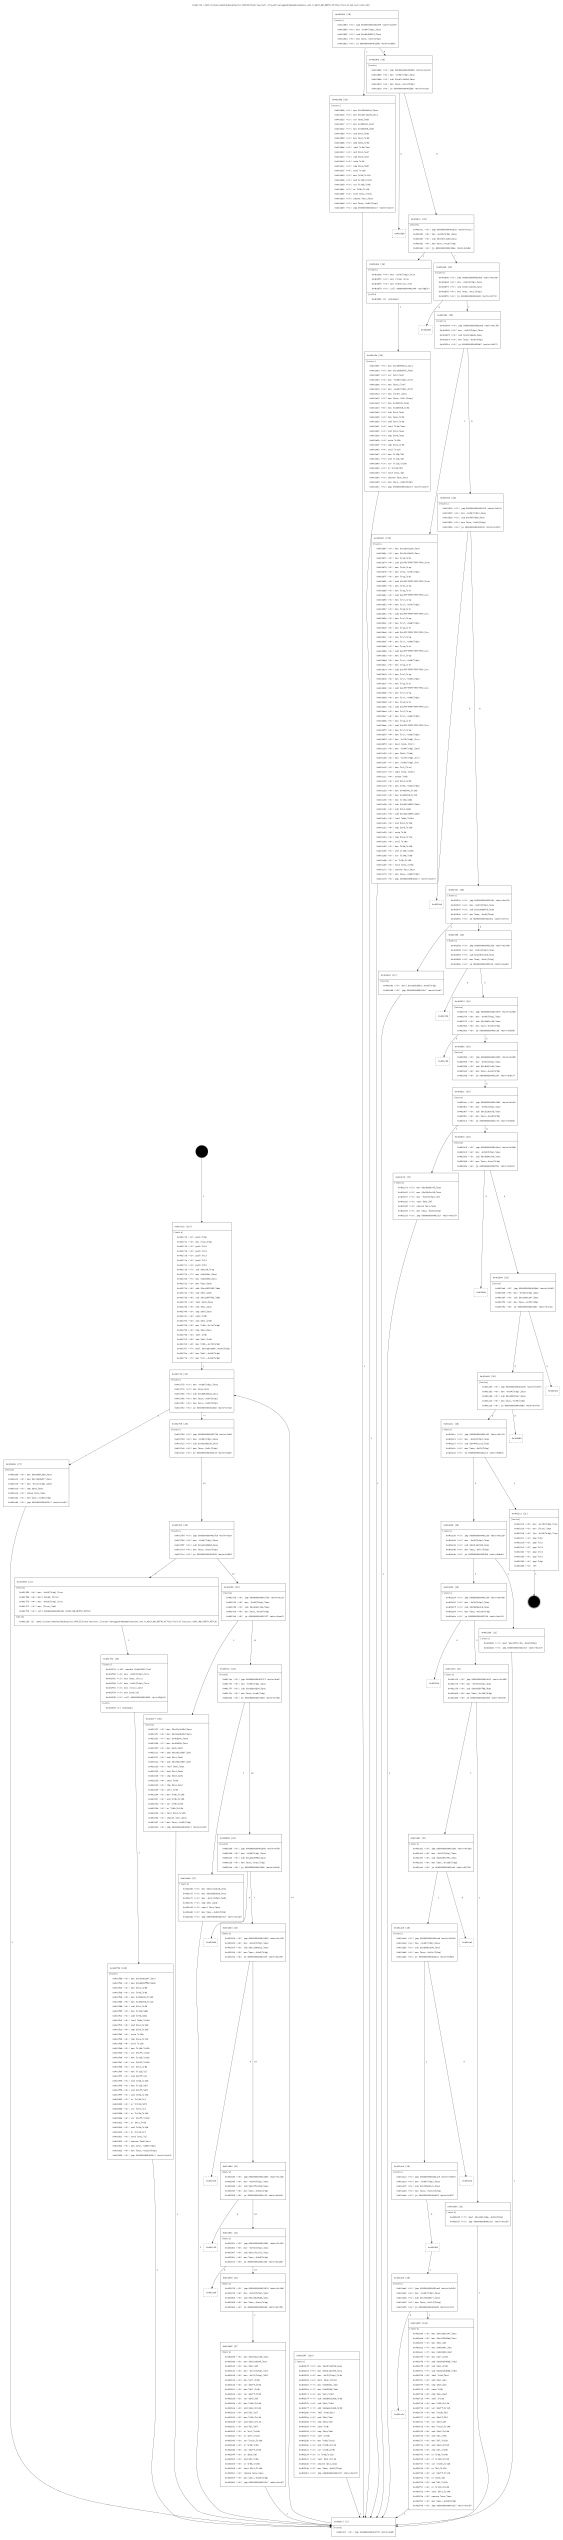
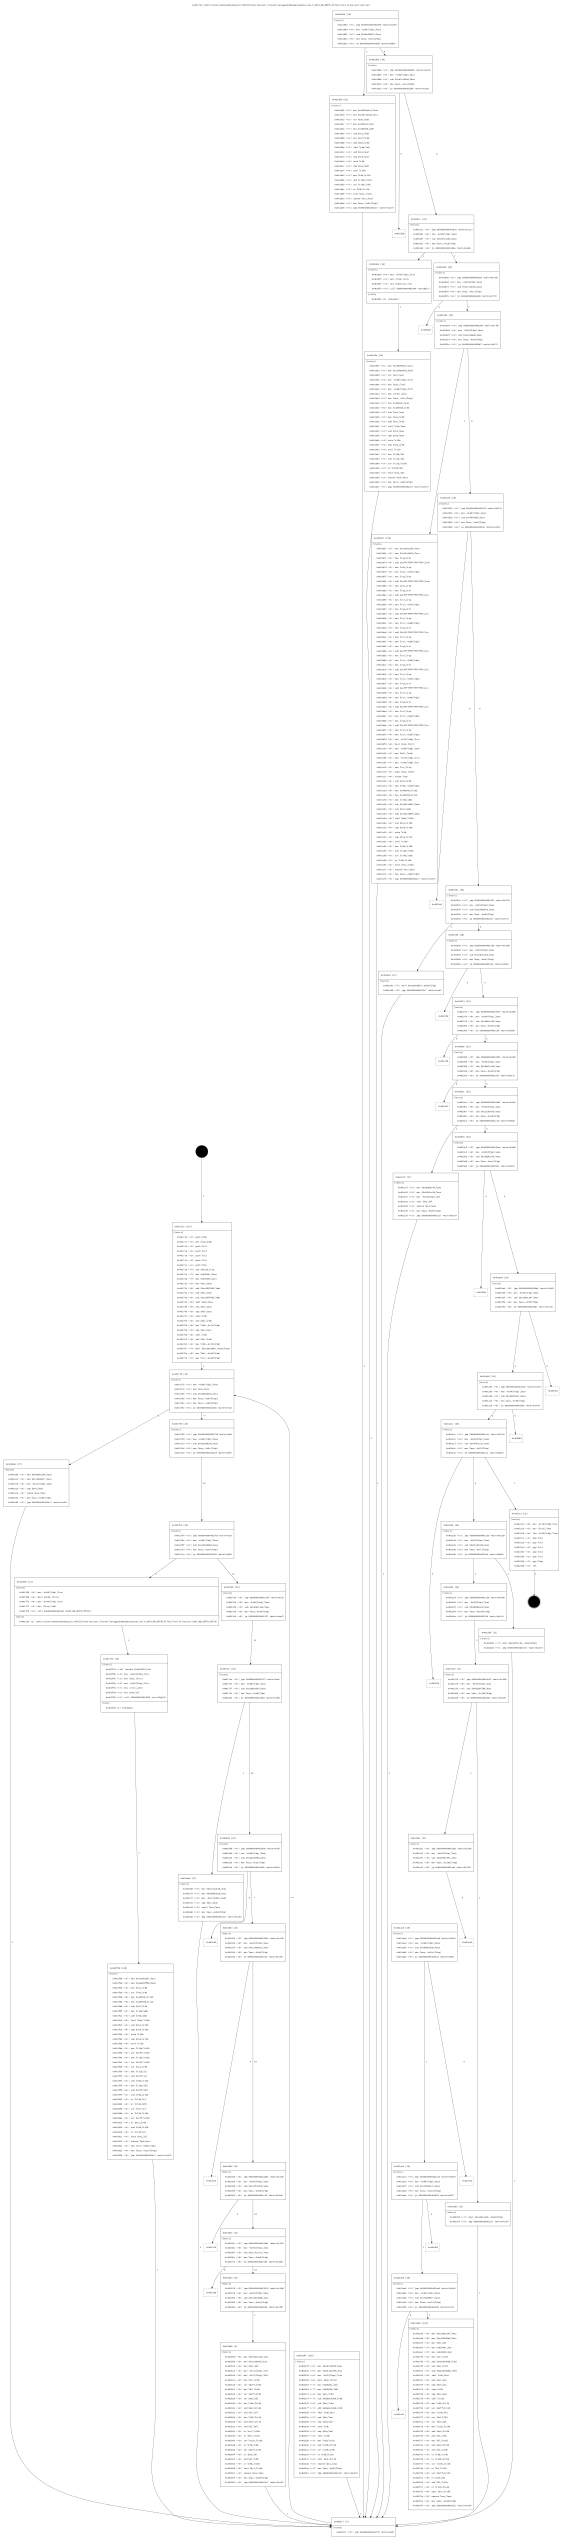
none -> (443, 1106)
(445, 1648) -> (431, 1565)
(176, 1773) -> none
(433, 1897) -> none
(430, 2262) -> (421, 2236)
(403, 2513) -> none
